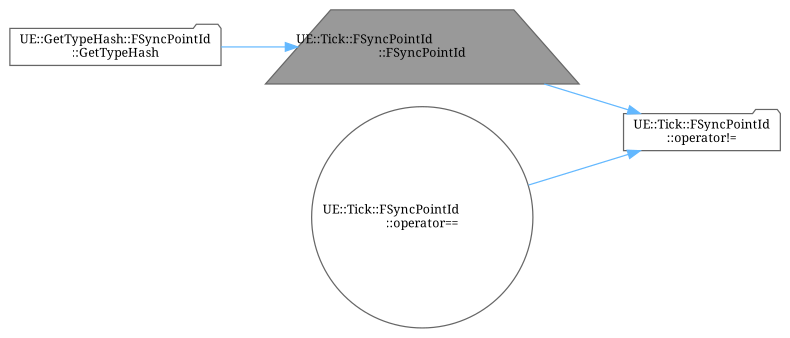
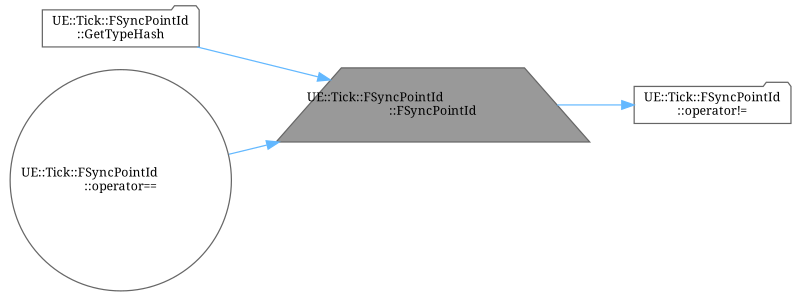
(115, 47) -> (121, 28)
(578, 170) -> (248, 150)
